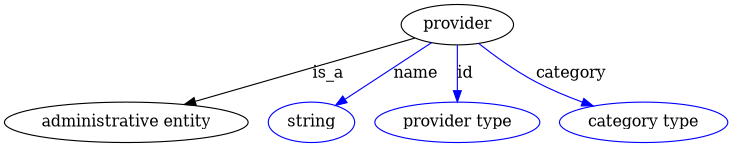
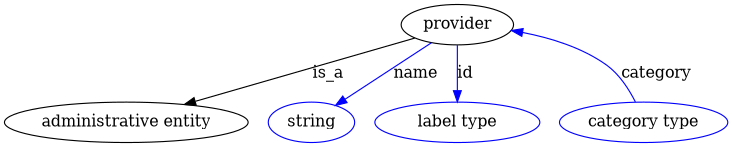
(528, 78) -> (588, 54)
(457, 122) -> (457, 122)
